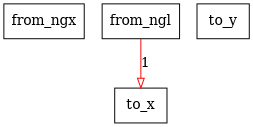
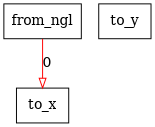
(44, 21) -> none
(146, 63) -> (47, 63)
